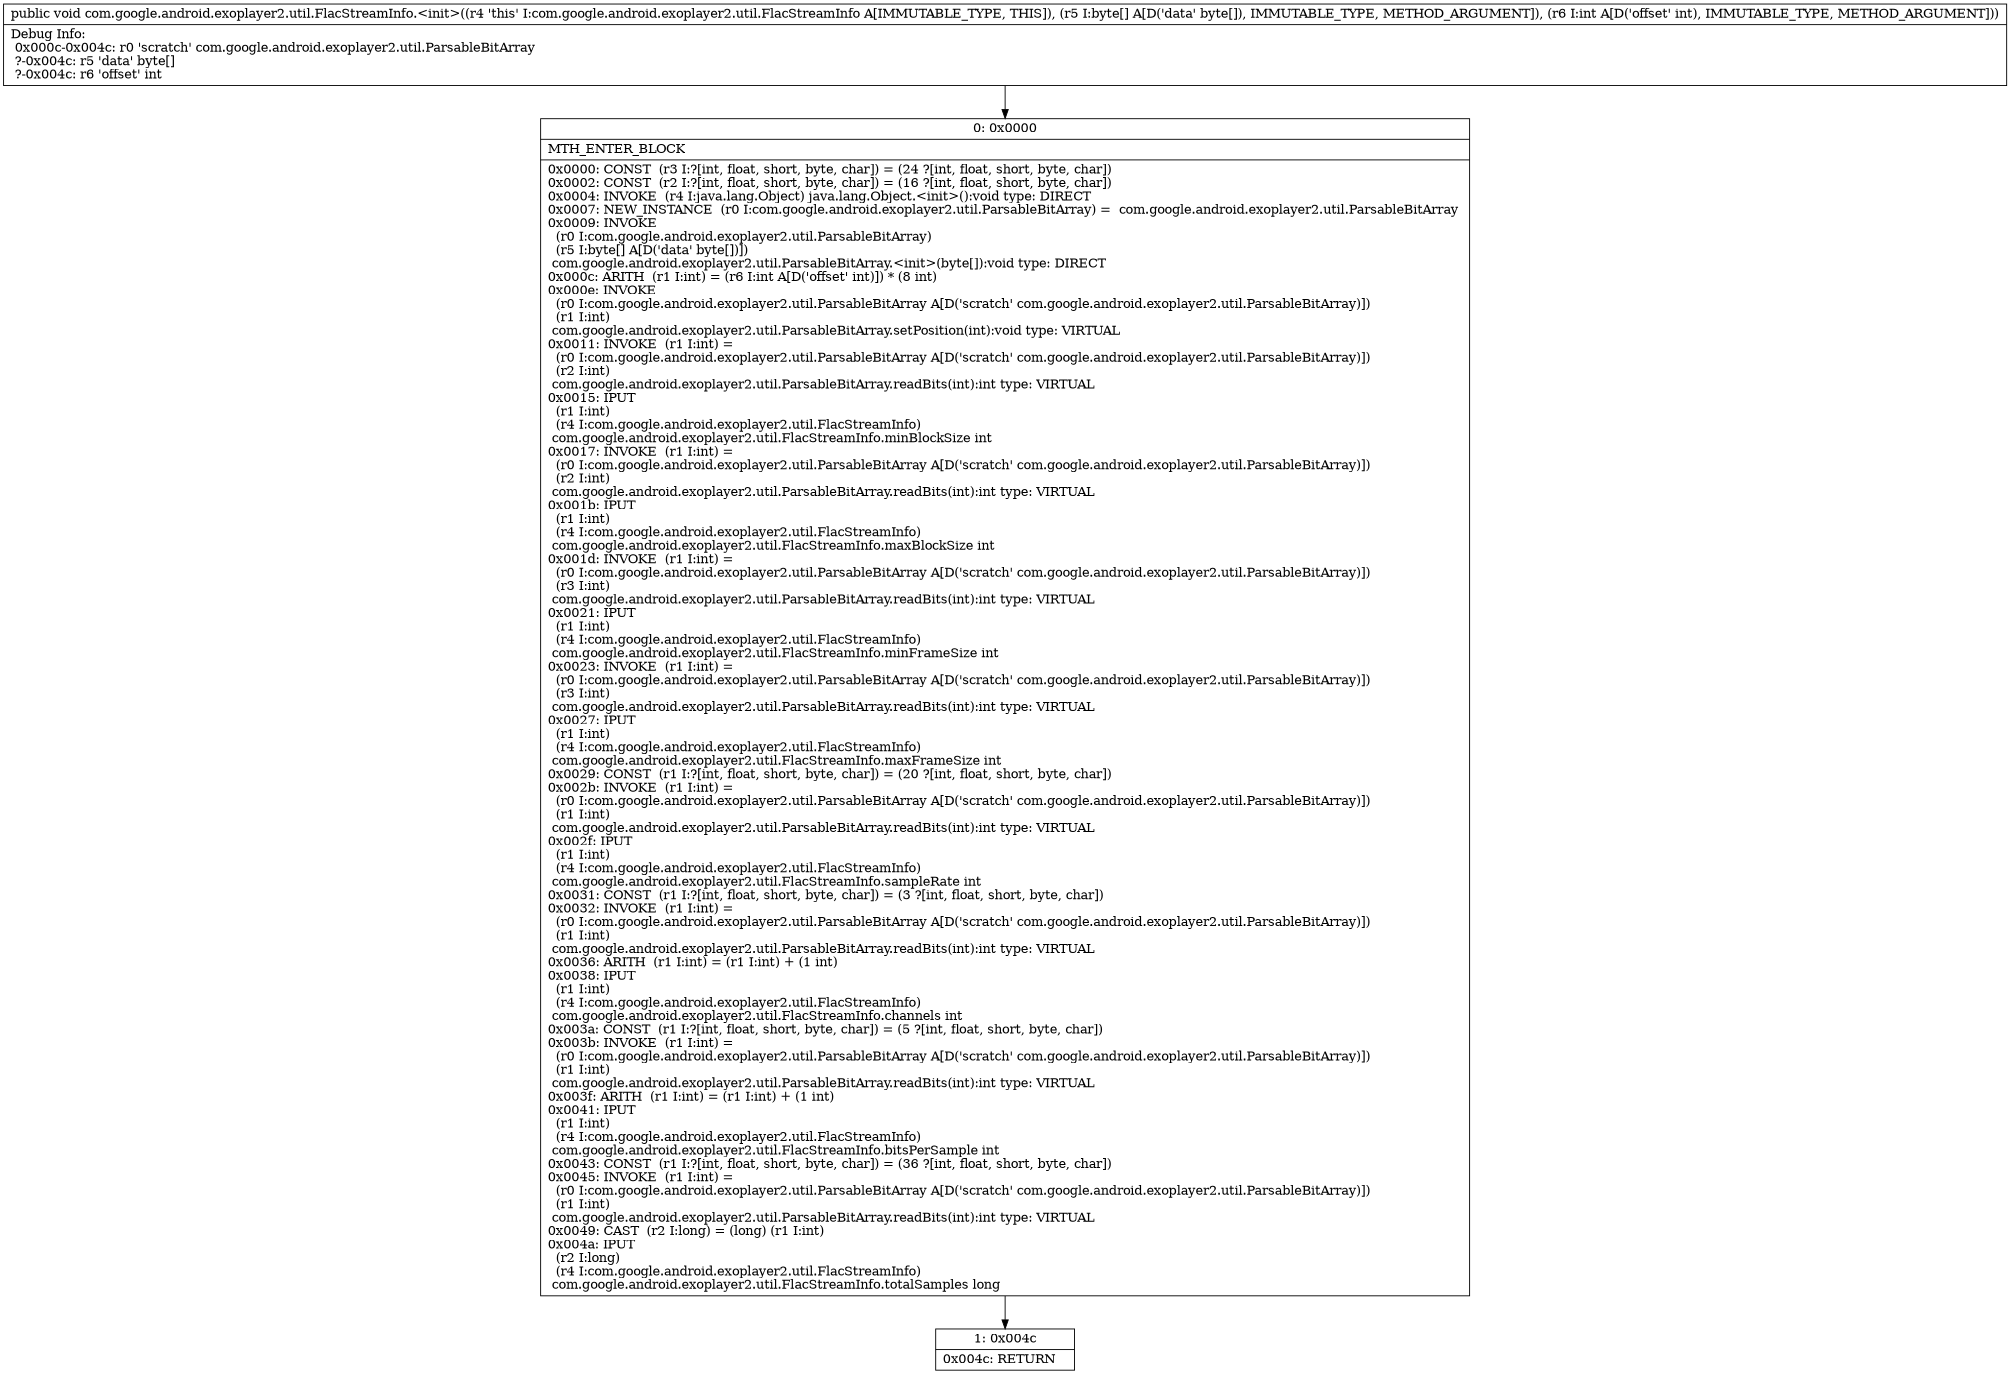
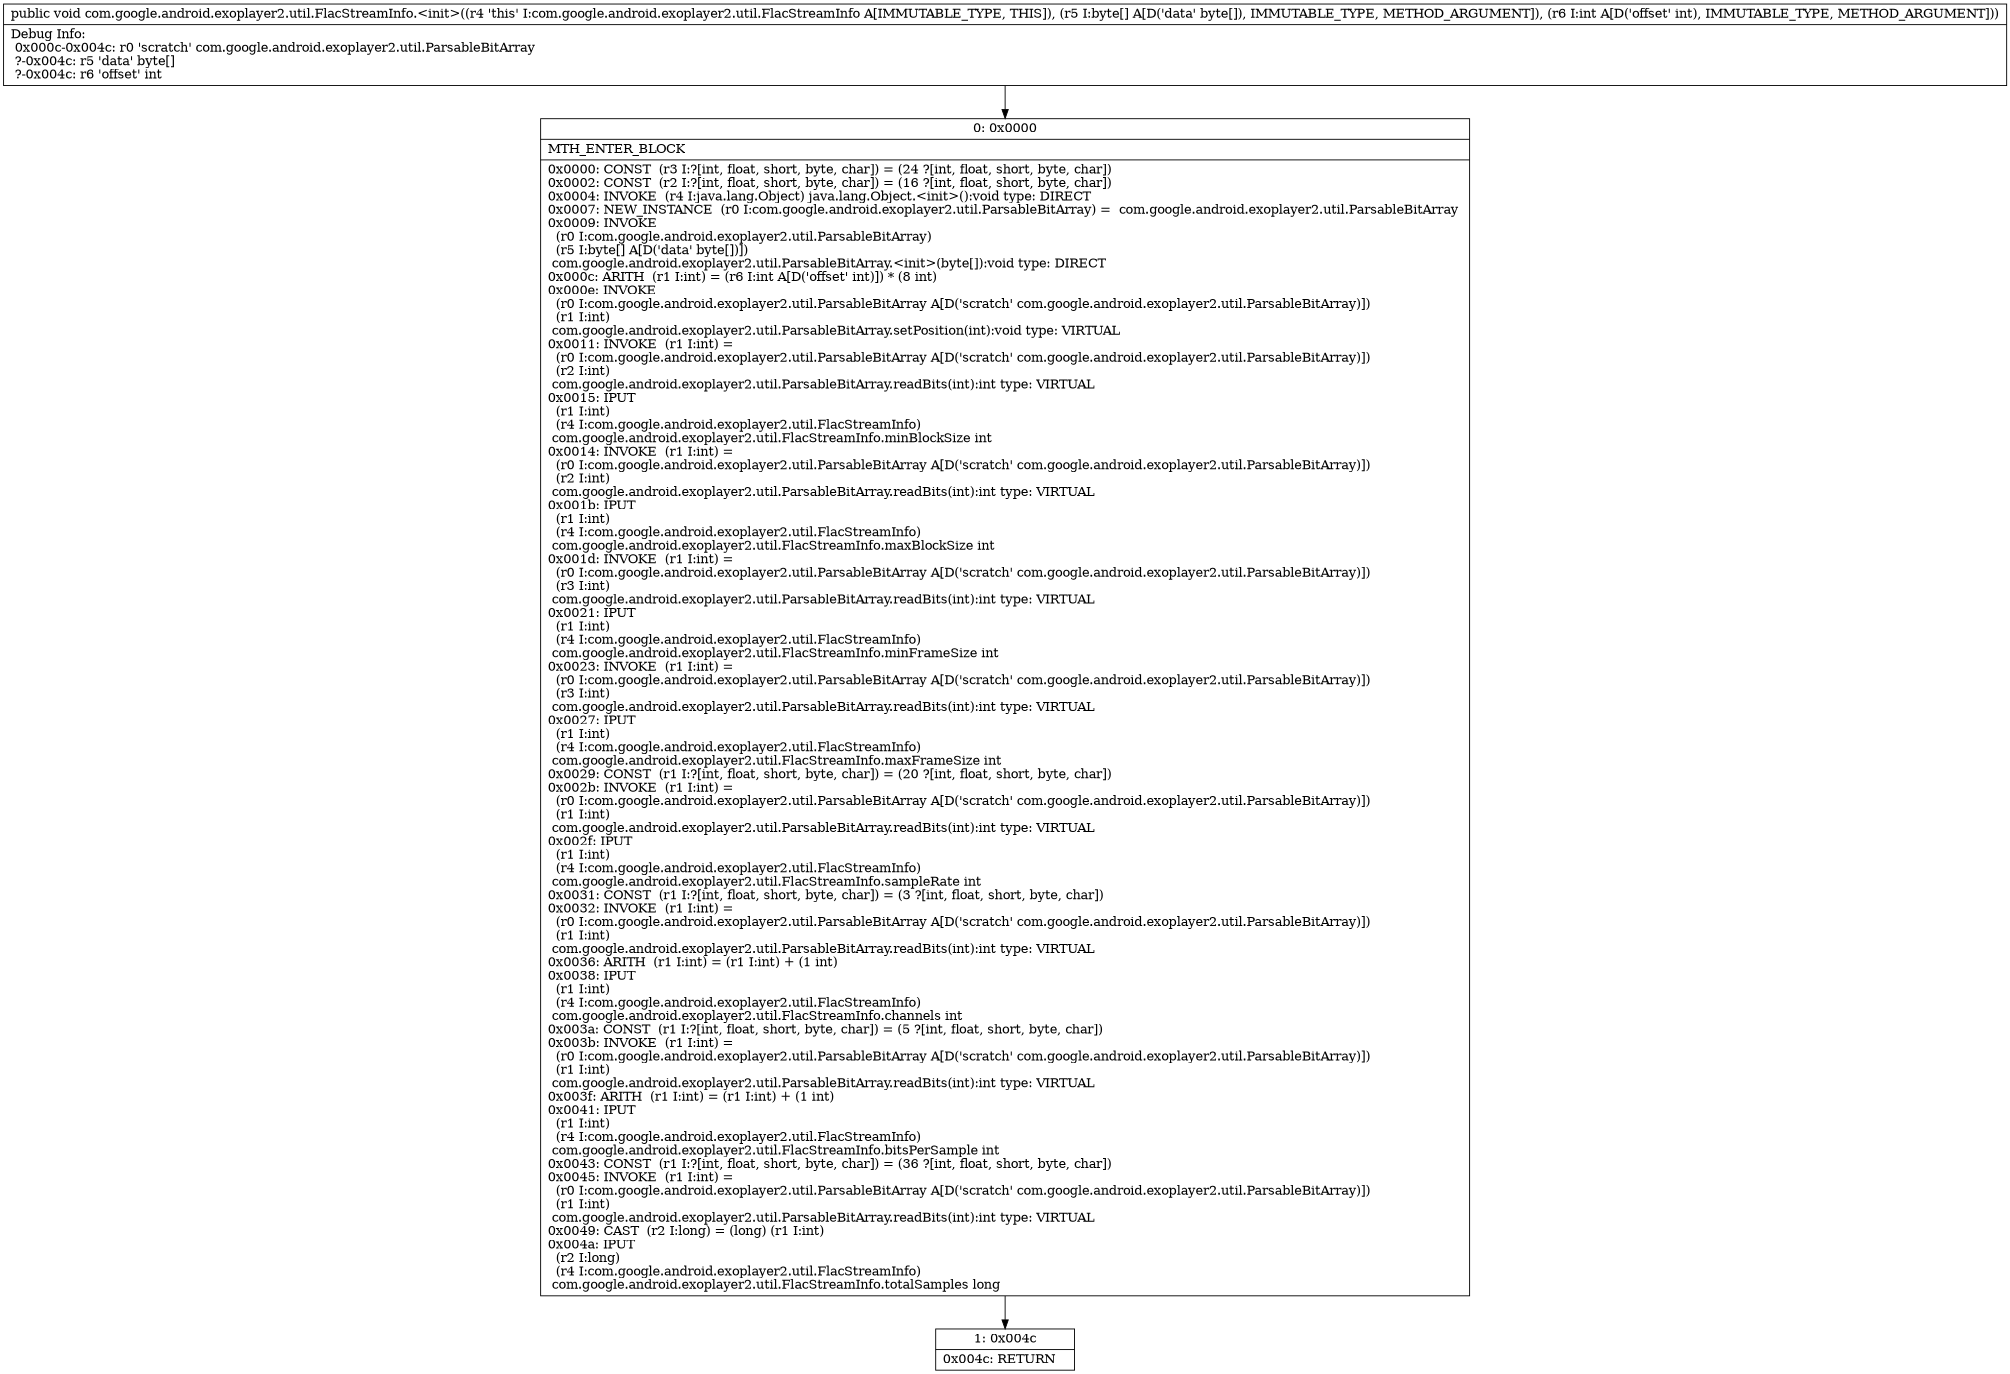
(643, 452) -> (643, 452)
